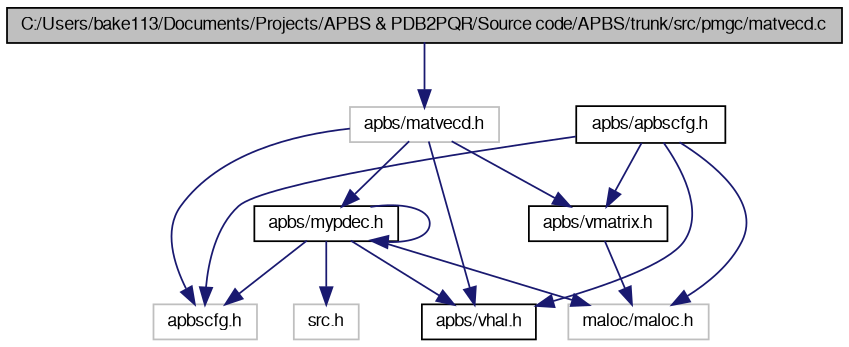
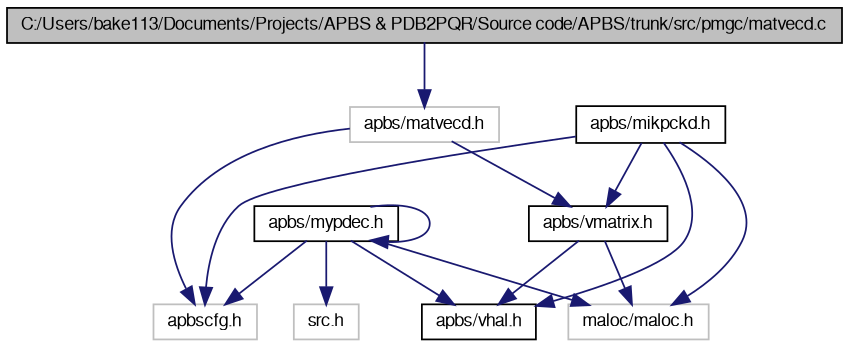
(651, 125) -> (651, 125)
(368, 181) -> none
(449, 215) -> (546, 267)
